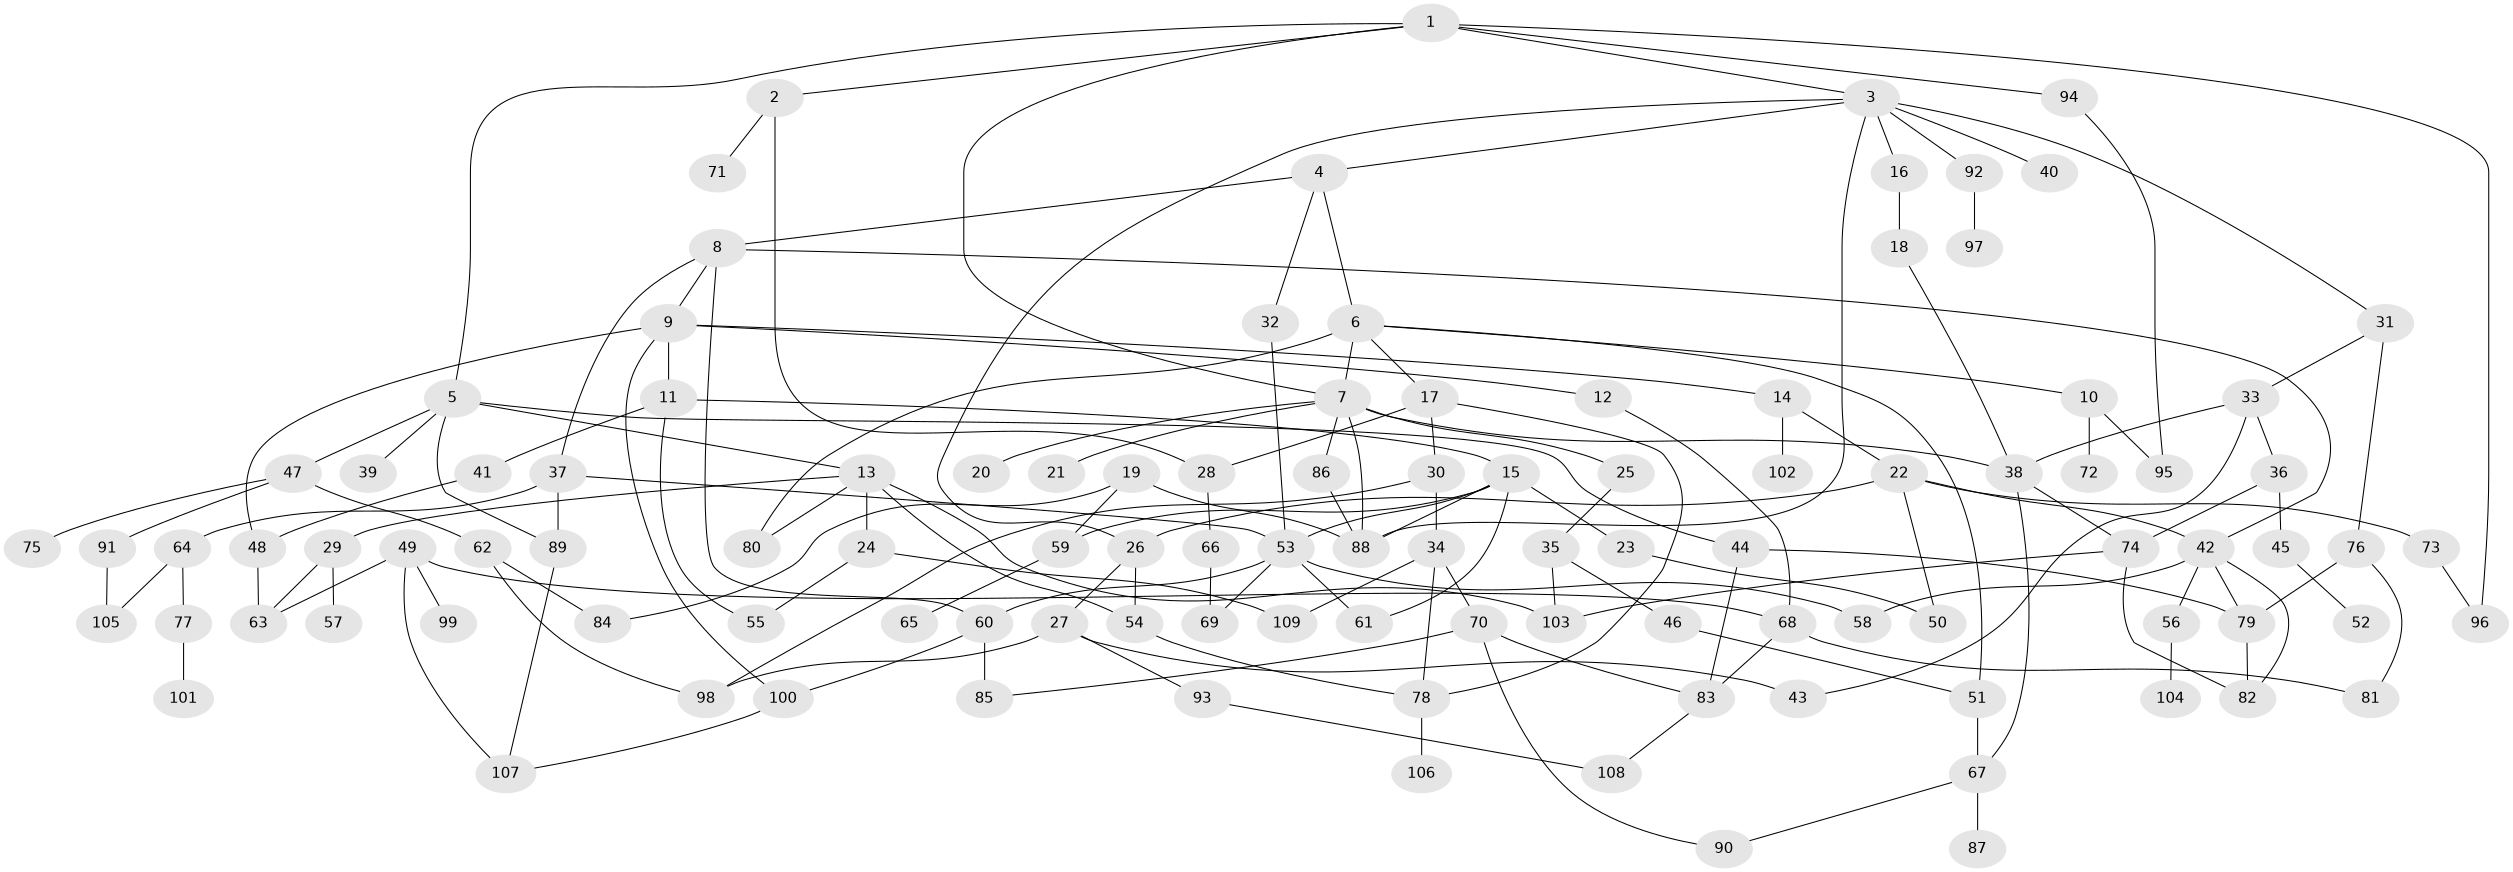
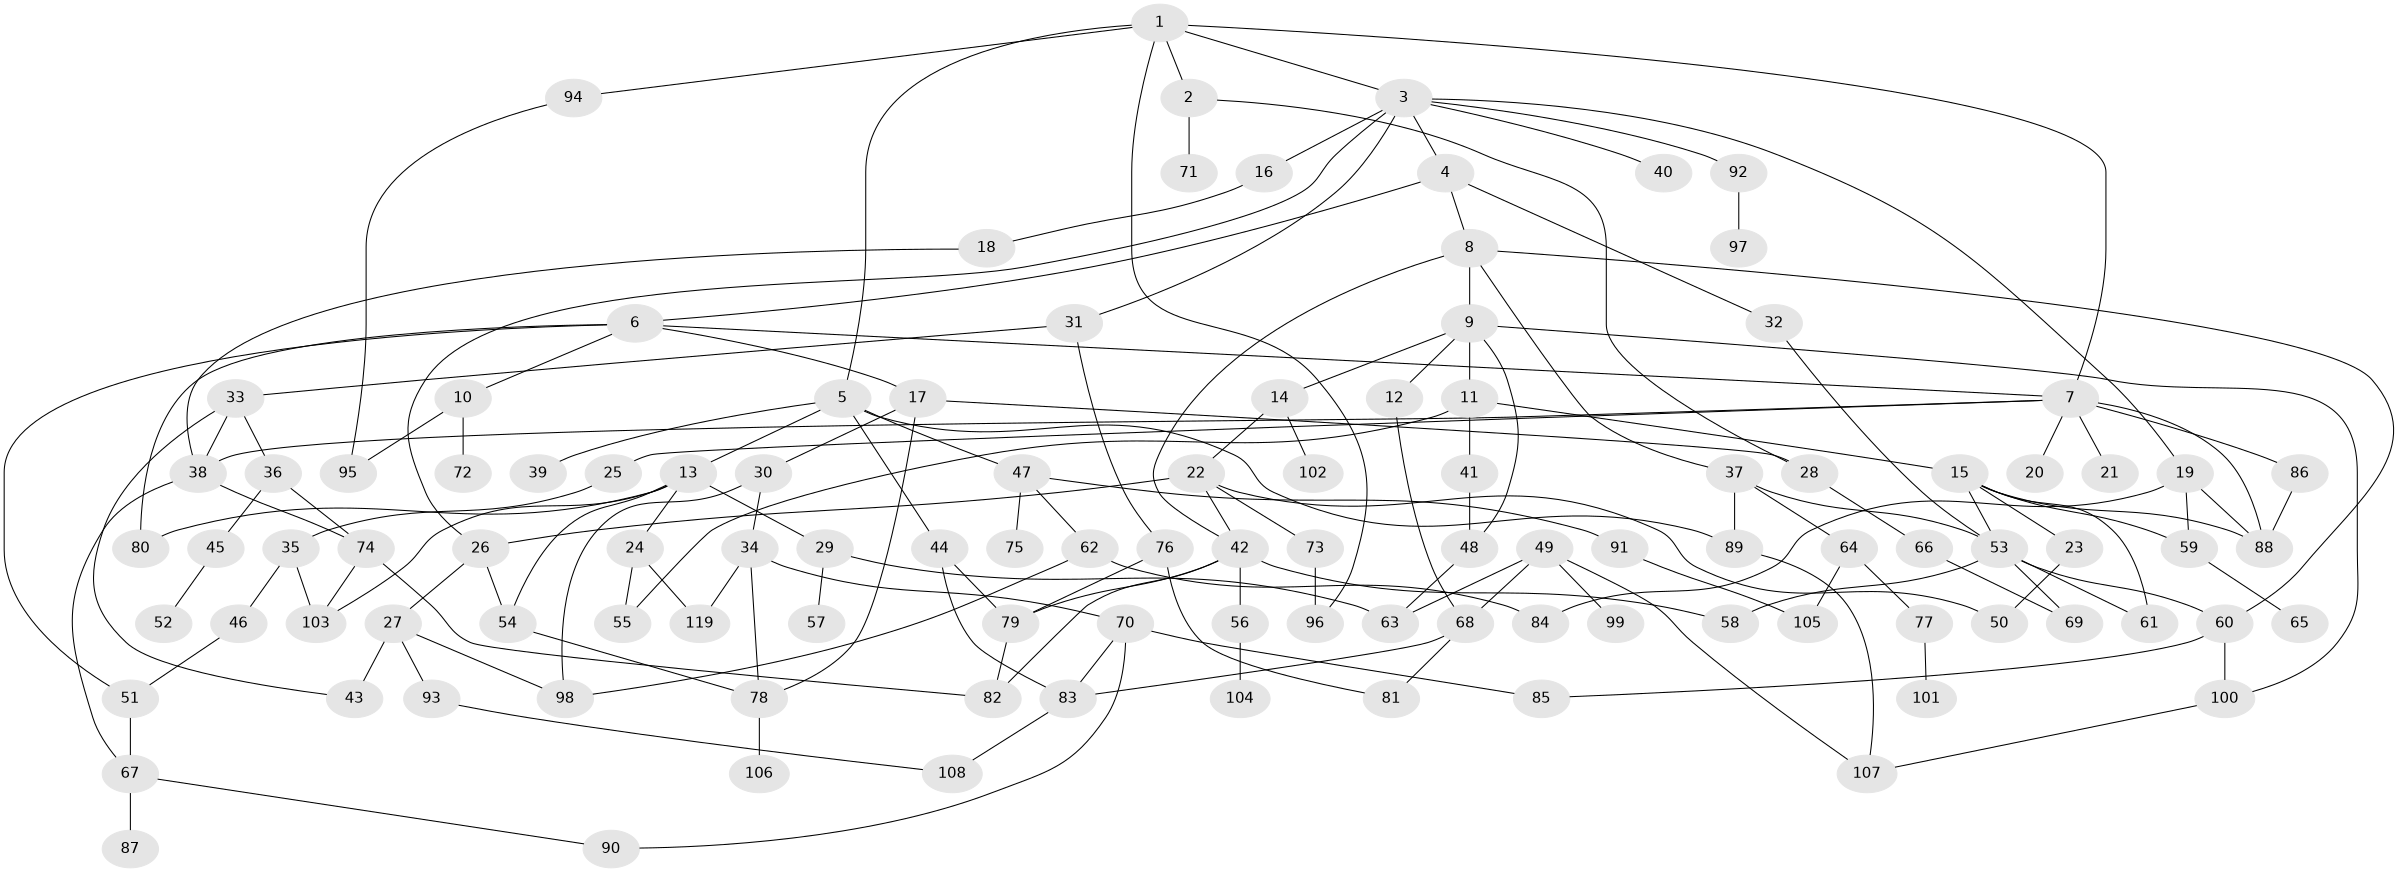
(1795, 507) -> (1848, 185)
(1287, 624) -> (700, 624)
